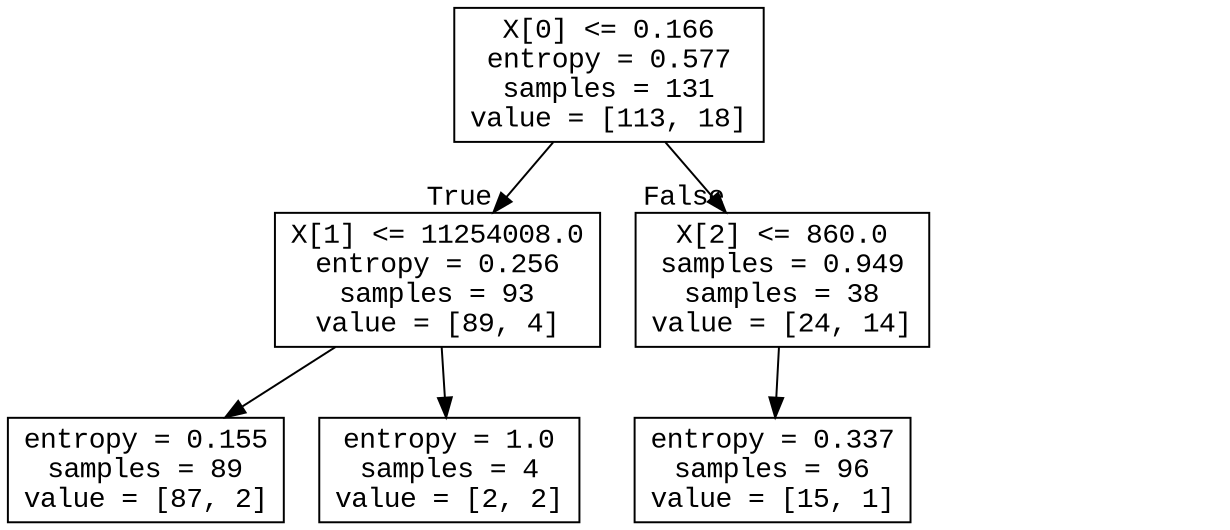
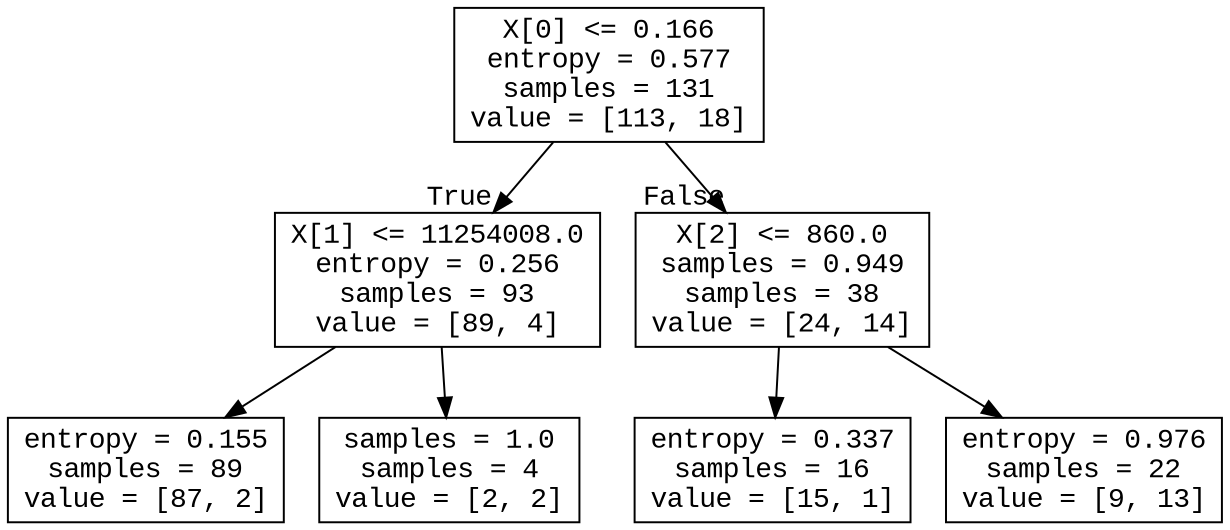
(449, 470) -> (449, 470)
(773, 470) -> (773, 470)
none -> (1084, 470)
